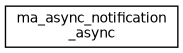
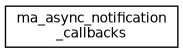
(92, 27) -> (92, 27)
